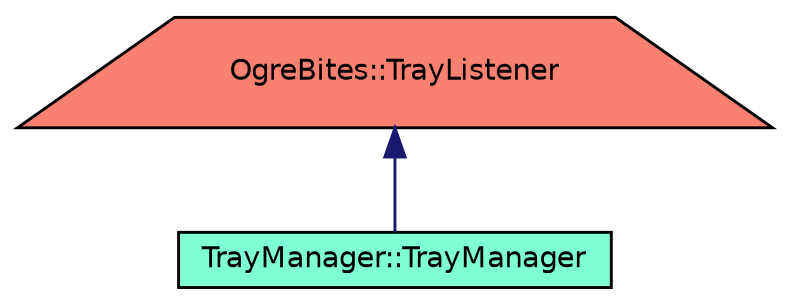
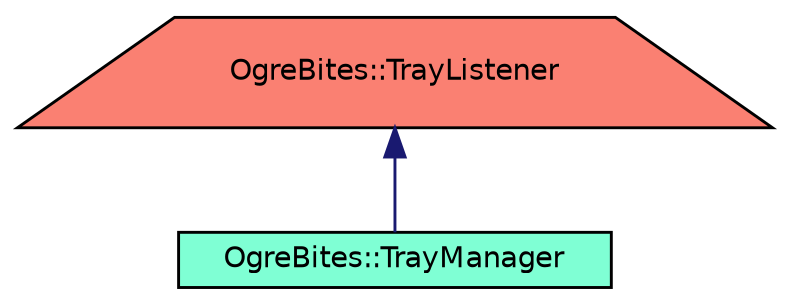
(395, 260) -> (395, 260)
